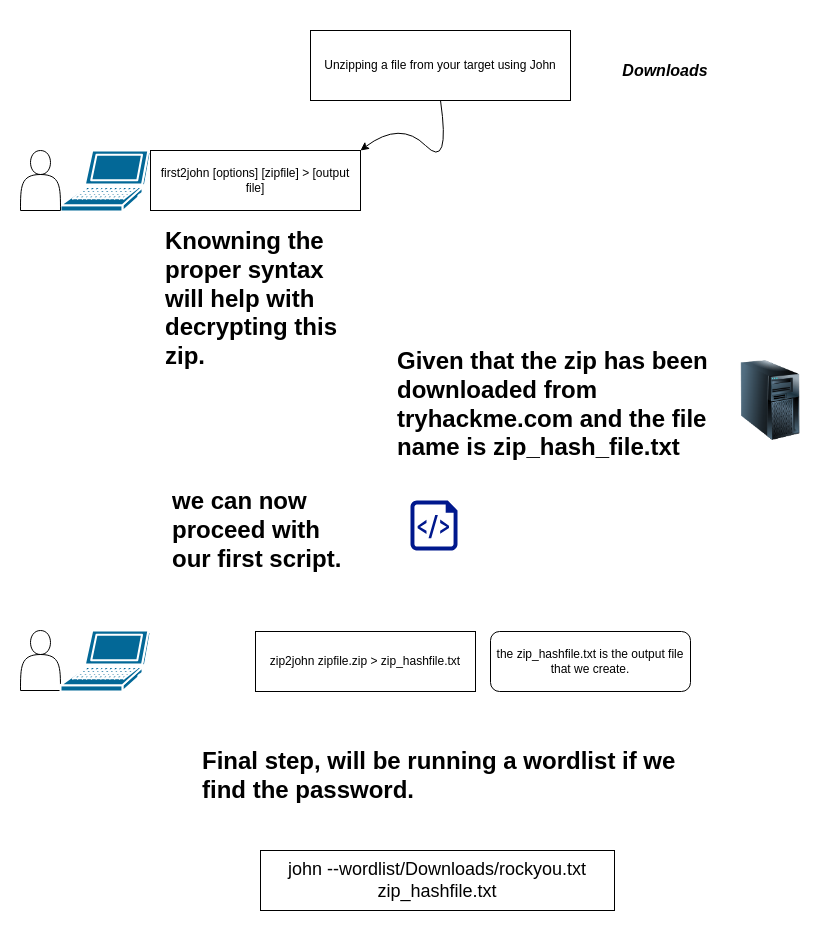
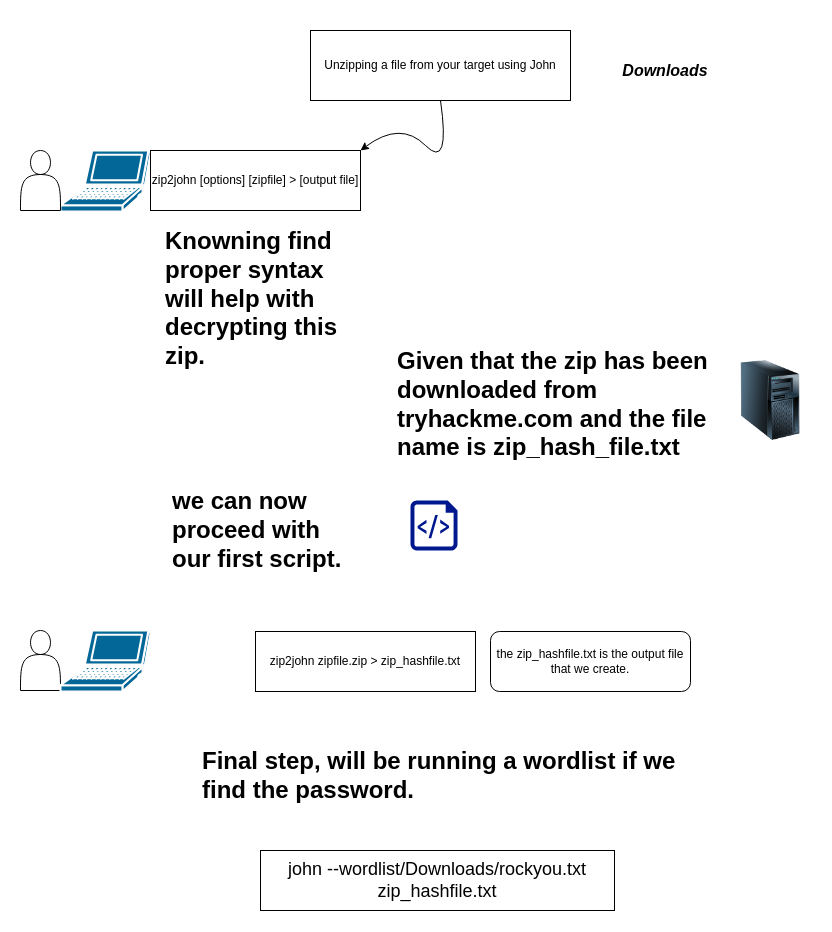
(256, 181) -> (256, 181)
(257, 242) -> (257, 242)
